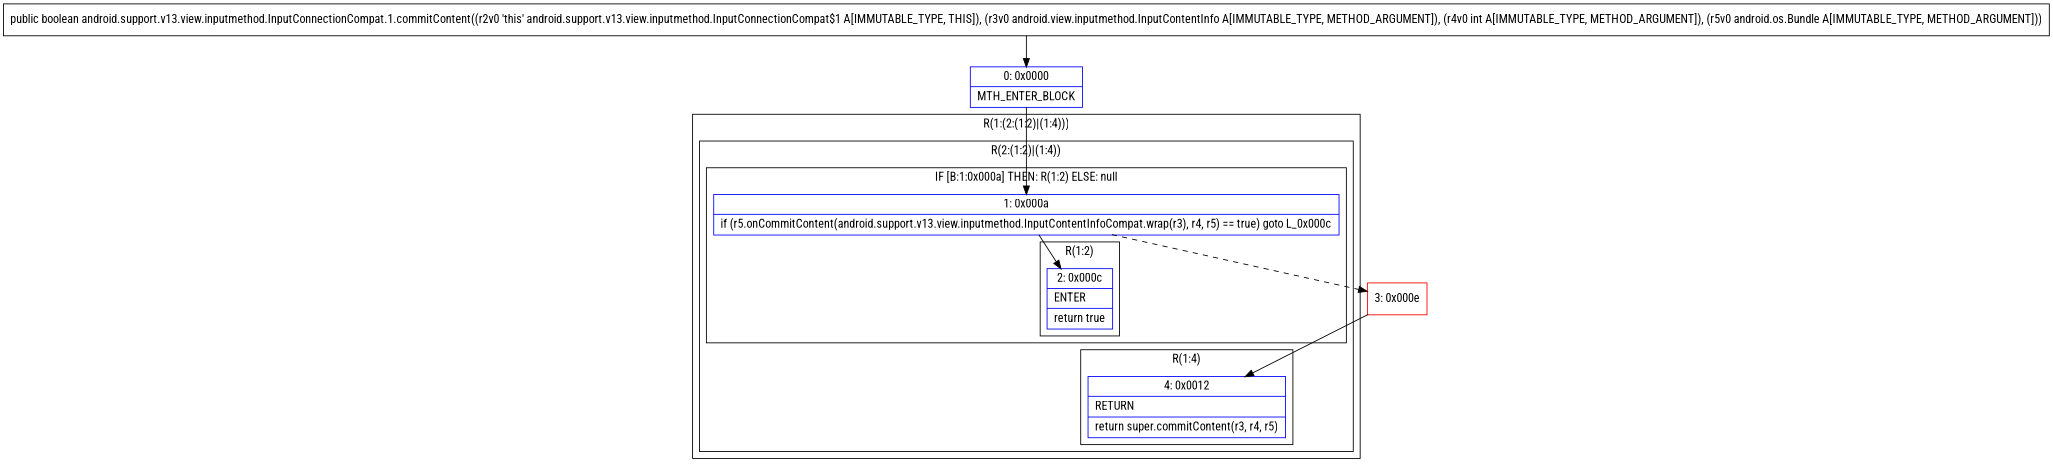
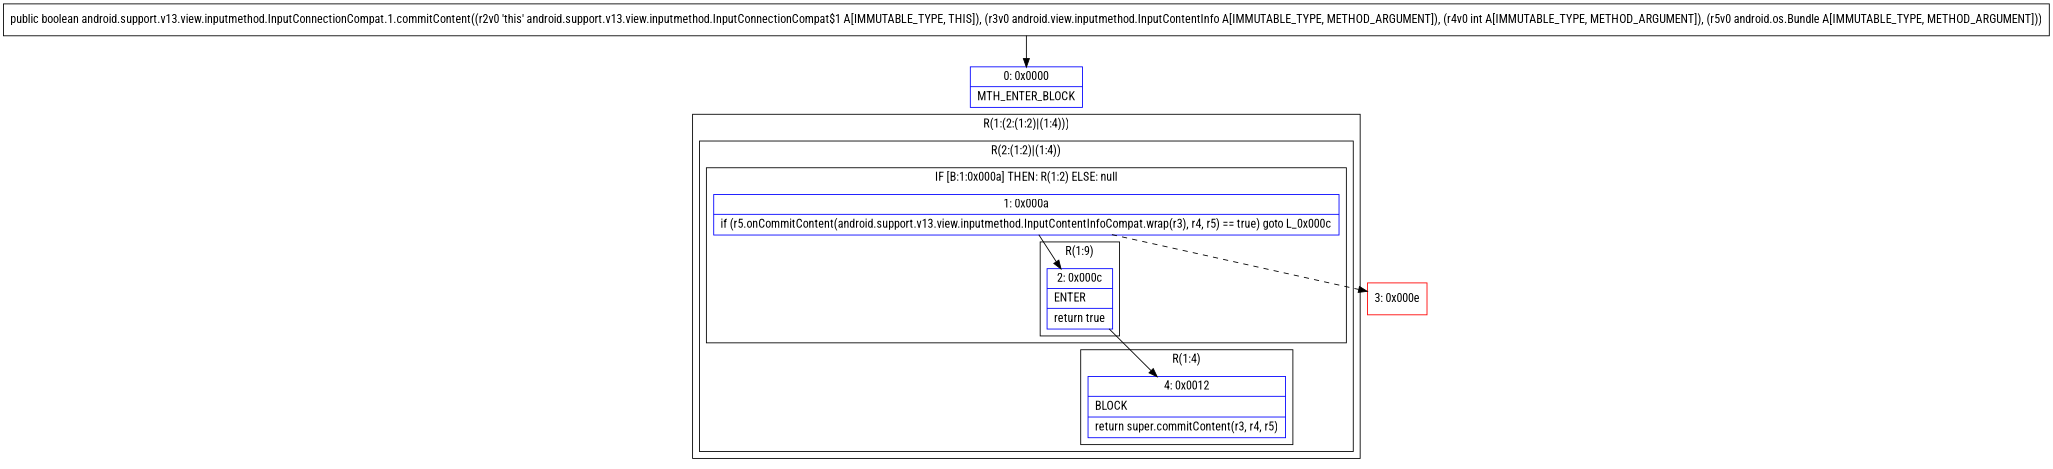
(1026, 147) -> none
(1080, 252) -> (1080, 252)
(1299, 349) -> (1135, 355)
(1115, 406) -> (1111, 406)
